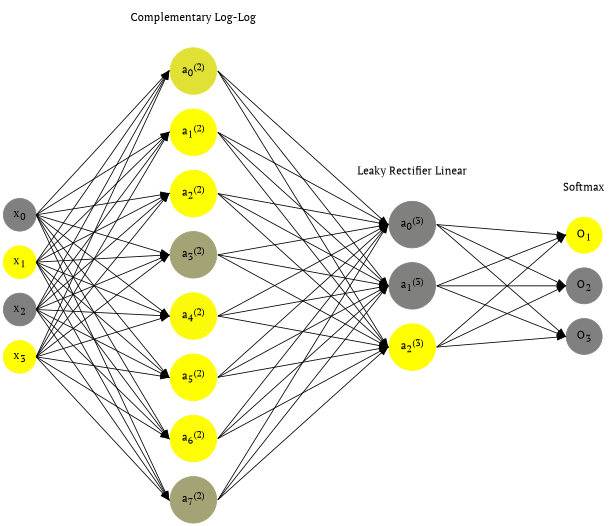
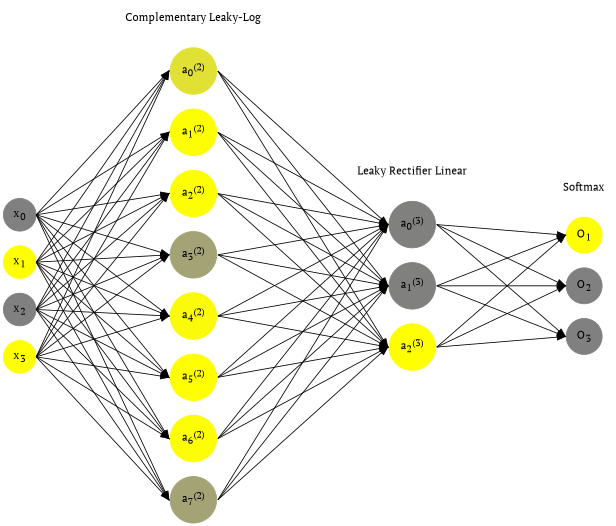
(193, 18) -> (193, 18)
